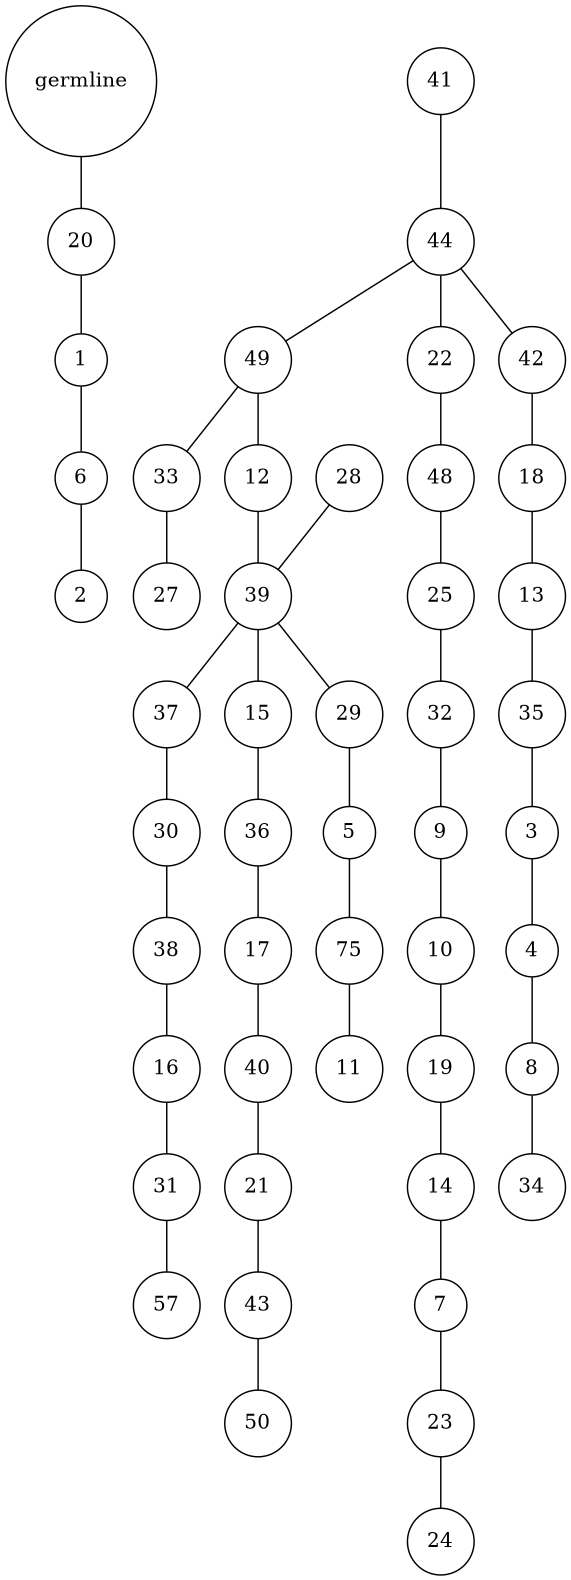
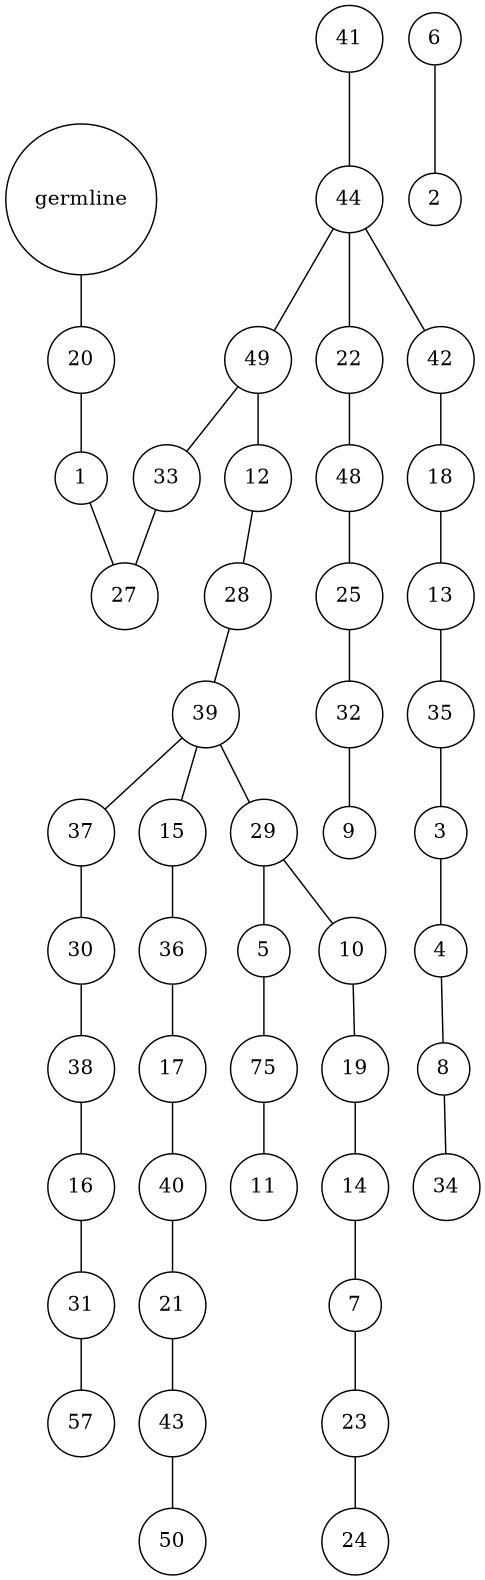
(81, 419) -> (102, 534)
(258, 537) -> (248, 537)
(441, 888) -> (308, 892)
